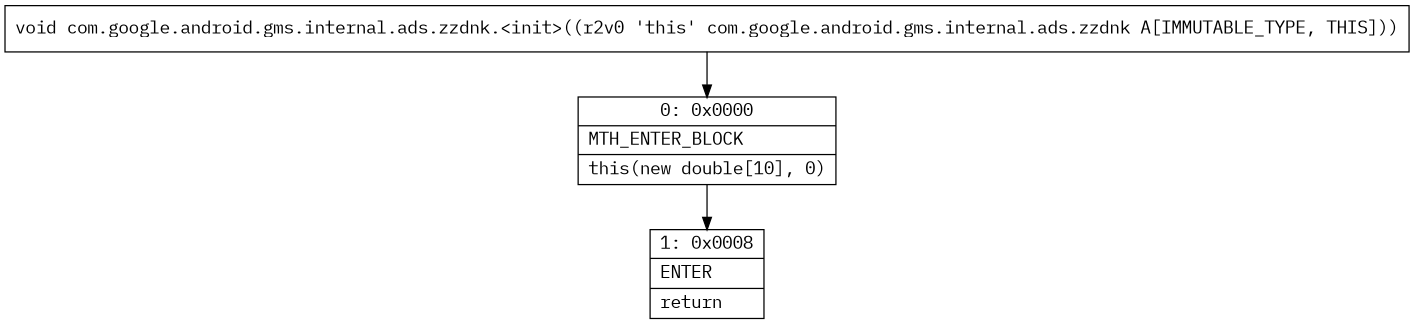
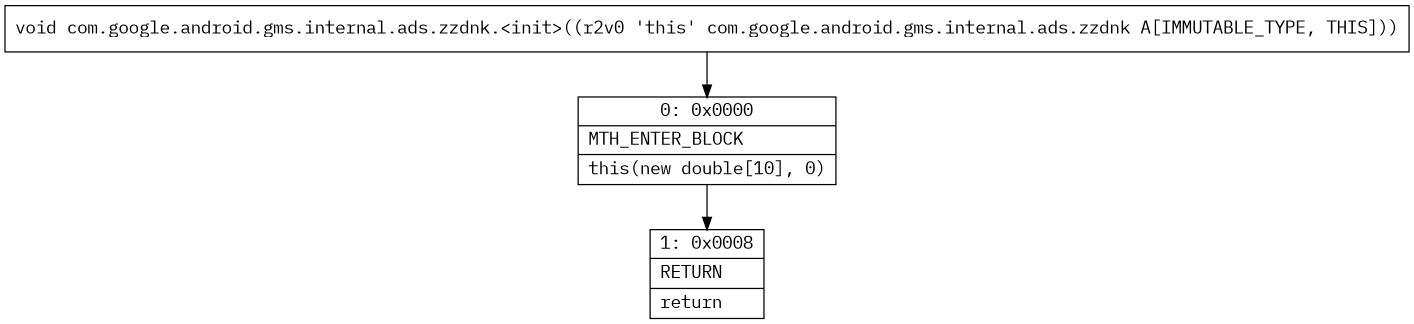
(686, 273) -> (691, 273)
